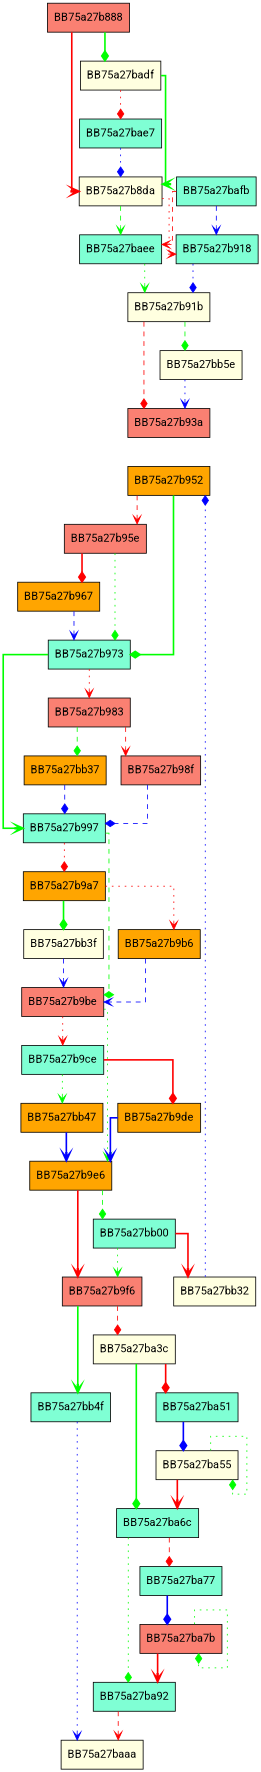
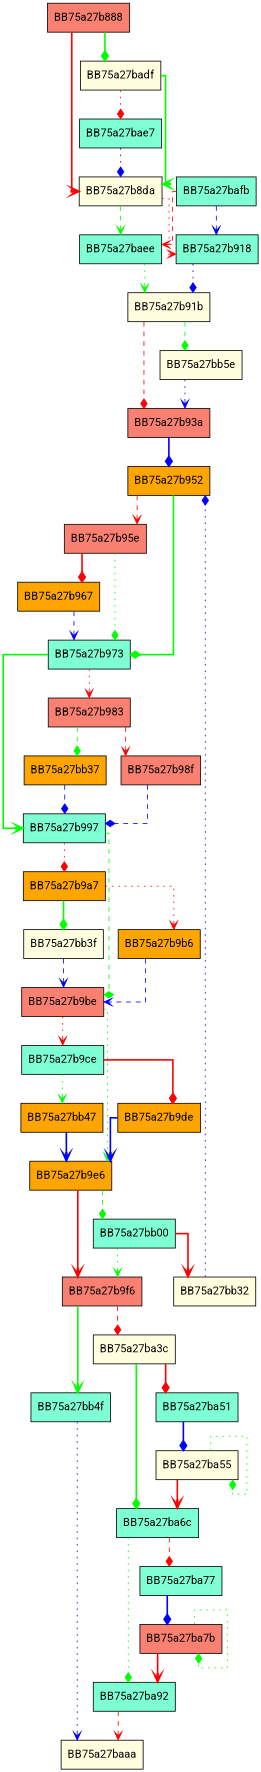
none -> (169, 447)
